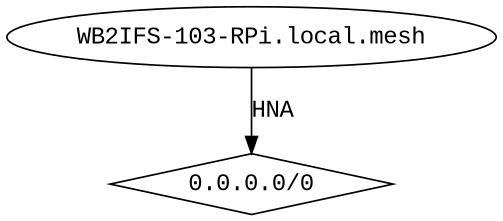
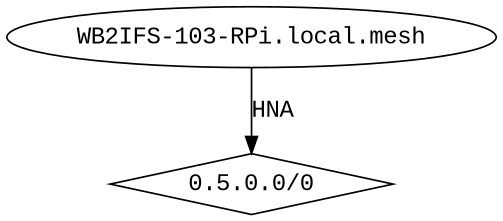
(252, 184) -> (252, 184)
